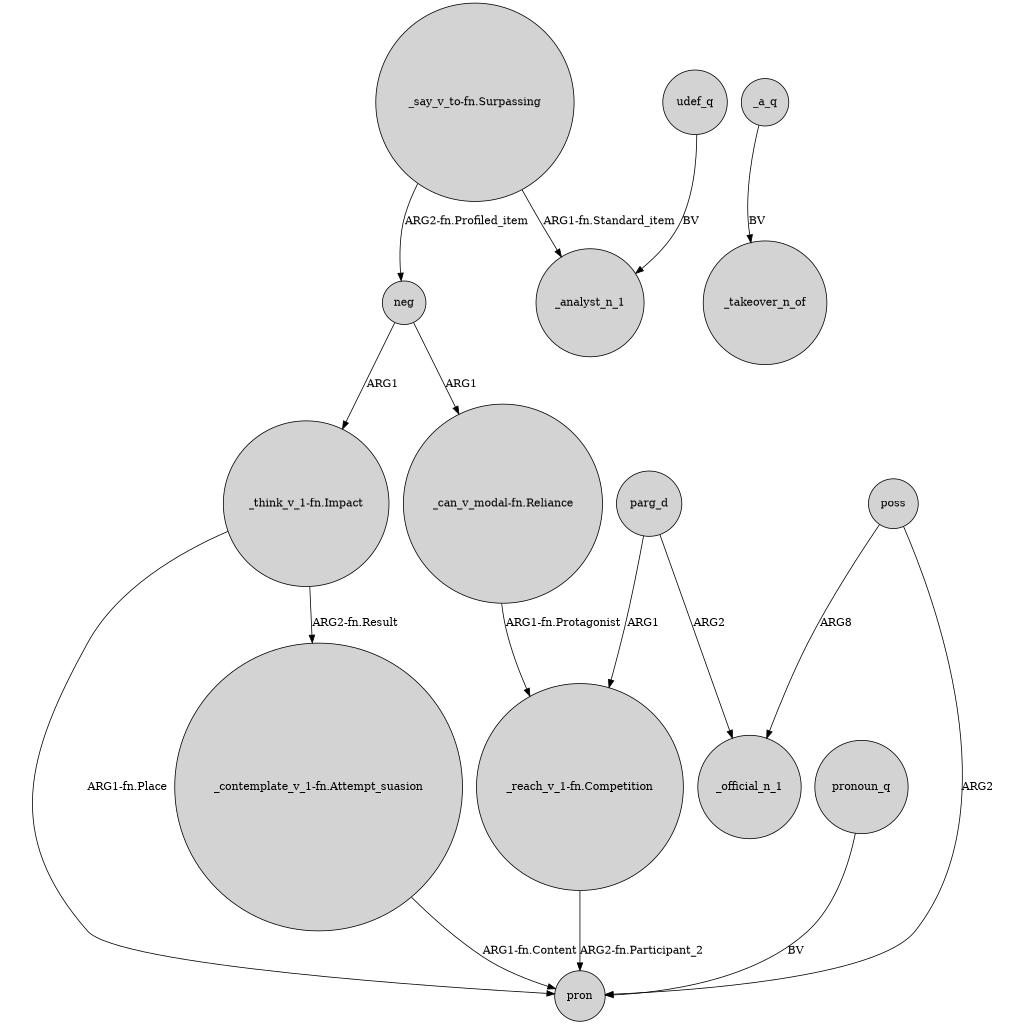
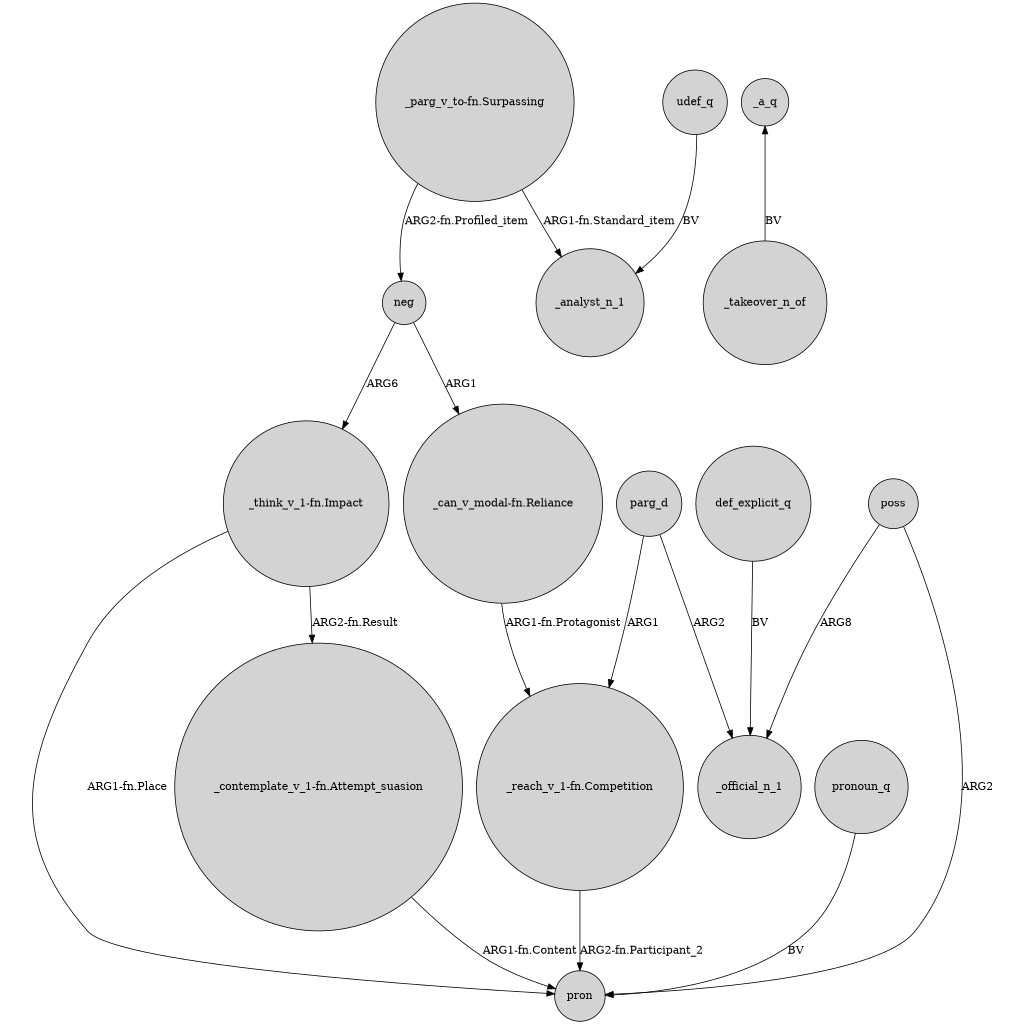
(475, 102) -> (475, 102)
(749, 180) -> (765, 188)
(383, 384) -> (383, 384)
none -> (753, 504)
